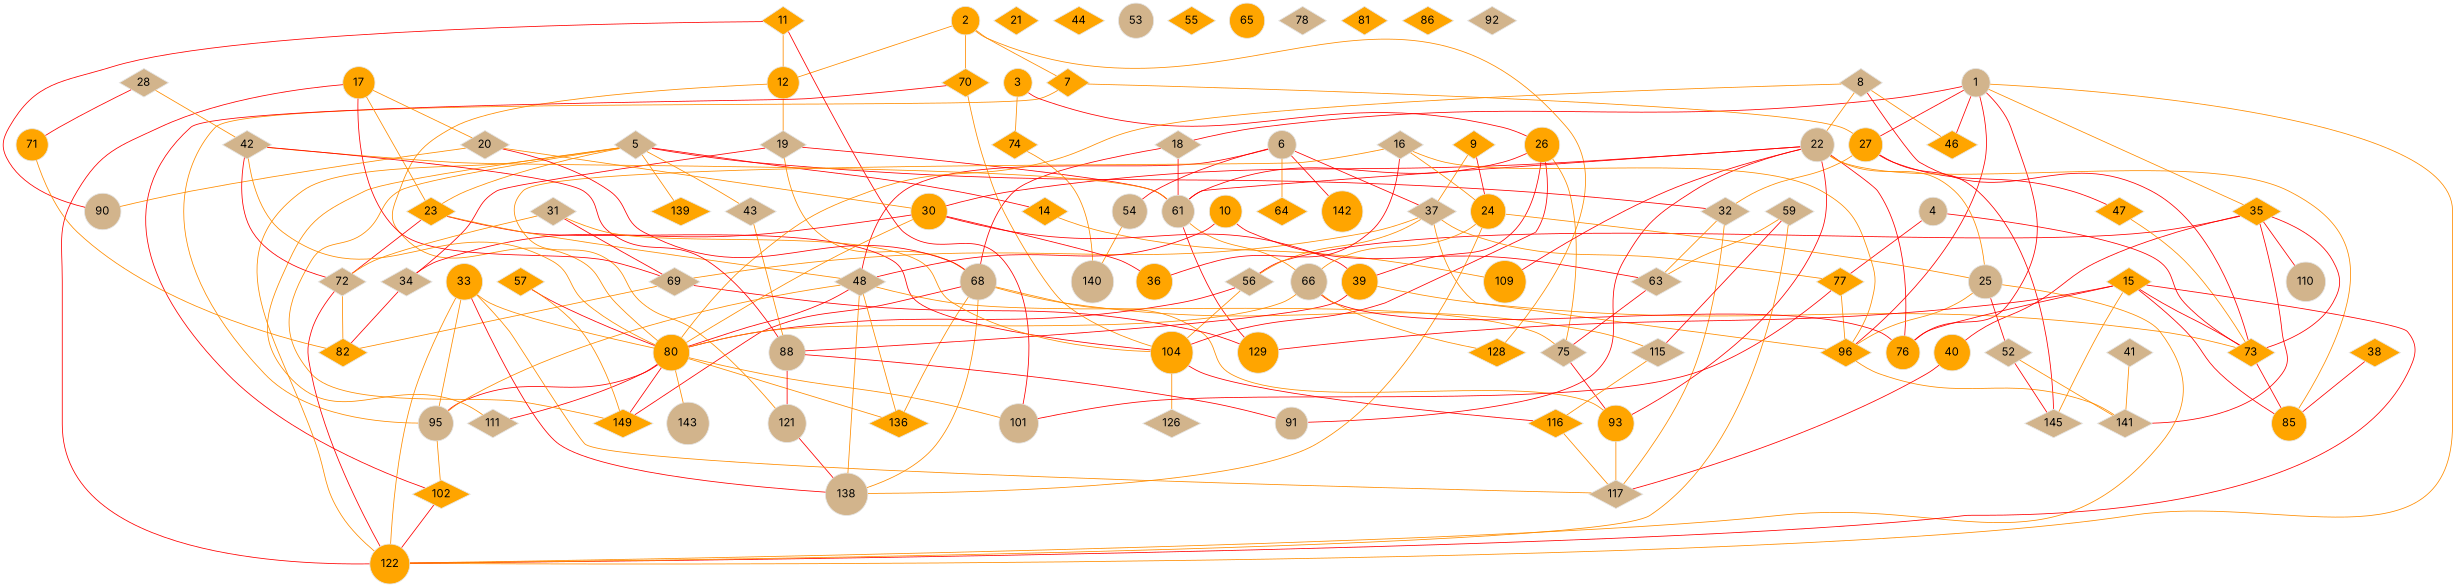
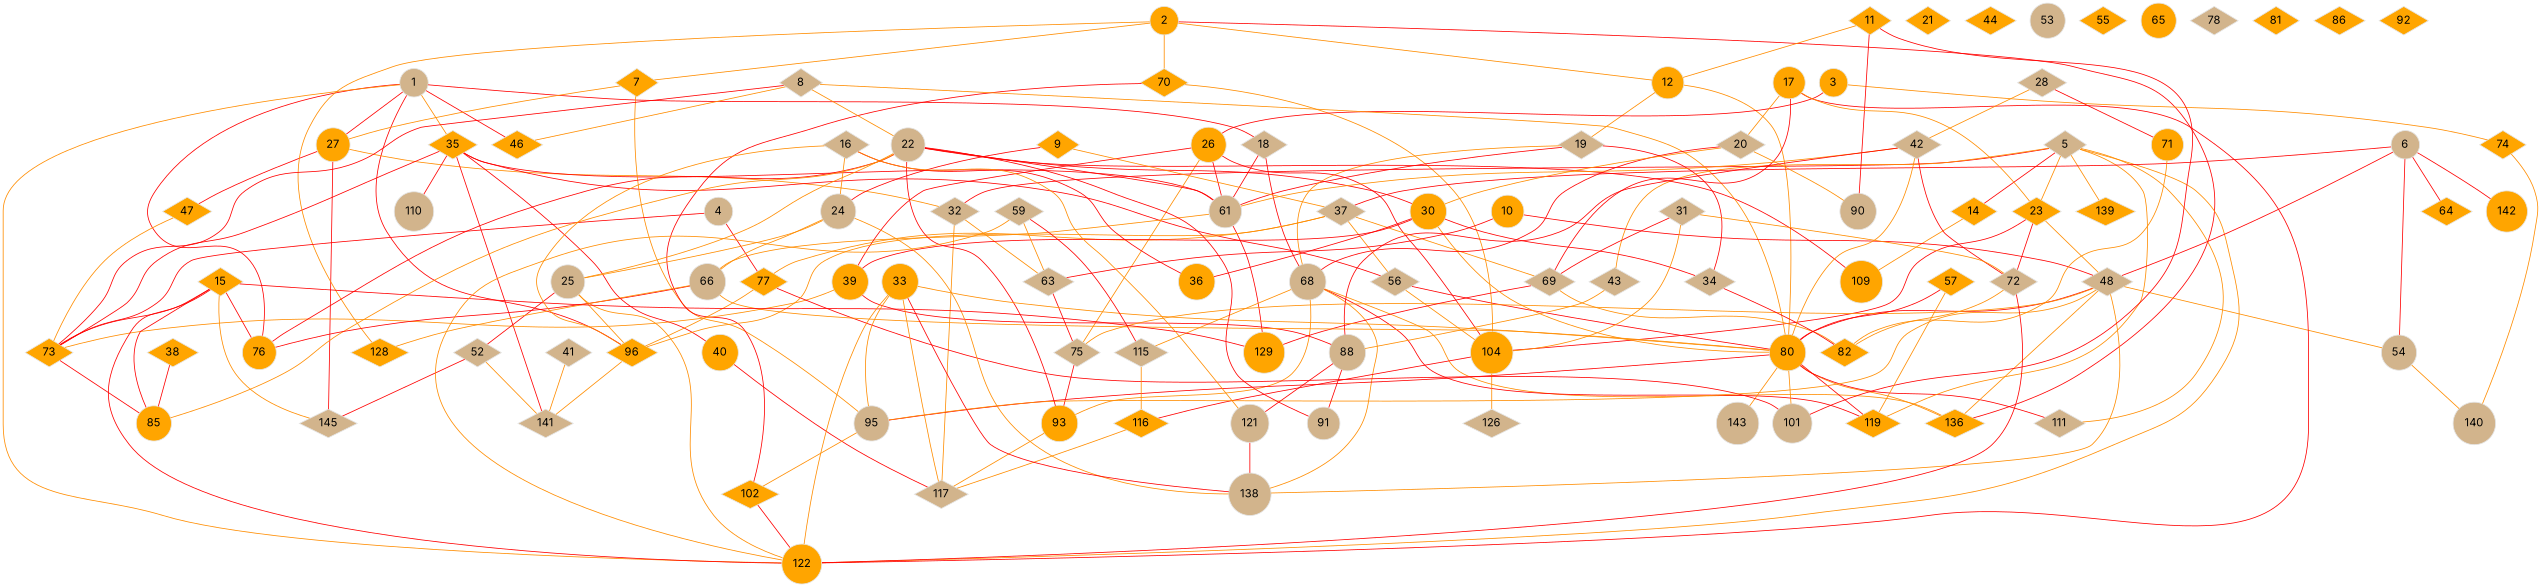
(1492, 21) -> (2404, 21)
none -> (1906, 50)
none -> (877, 172)
(1282, 176) -> (2426, 179)
(1488, 211) -> (838, 211)
none -> (2253, 317)
(623, 423) -> (1873, 423)
